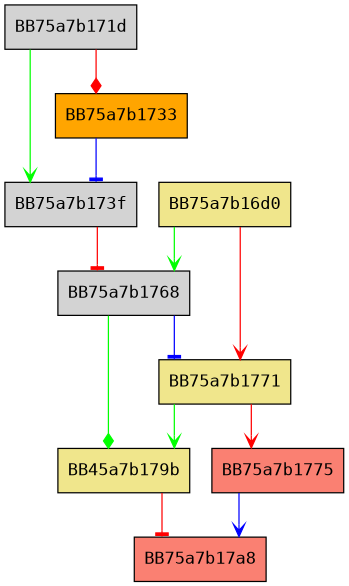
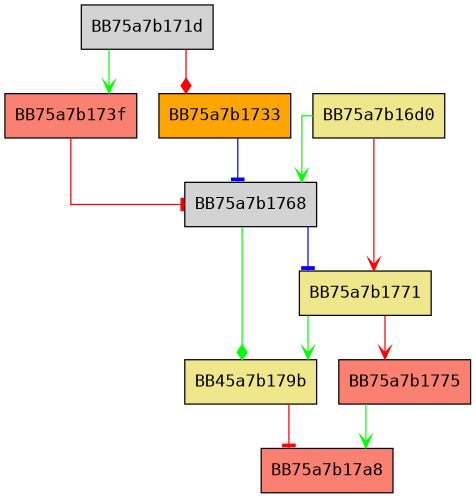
(96, 157) -> (238, 157)
(71, 205) -> (71, 116)
(239, 509) -> (366, 420)
